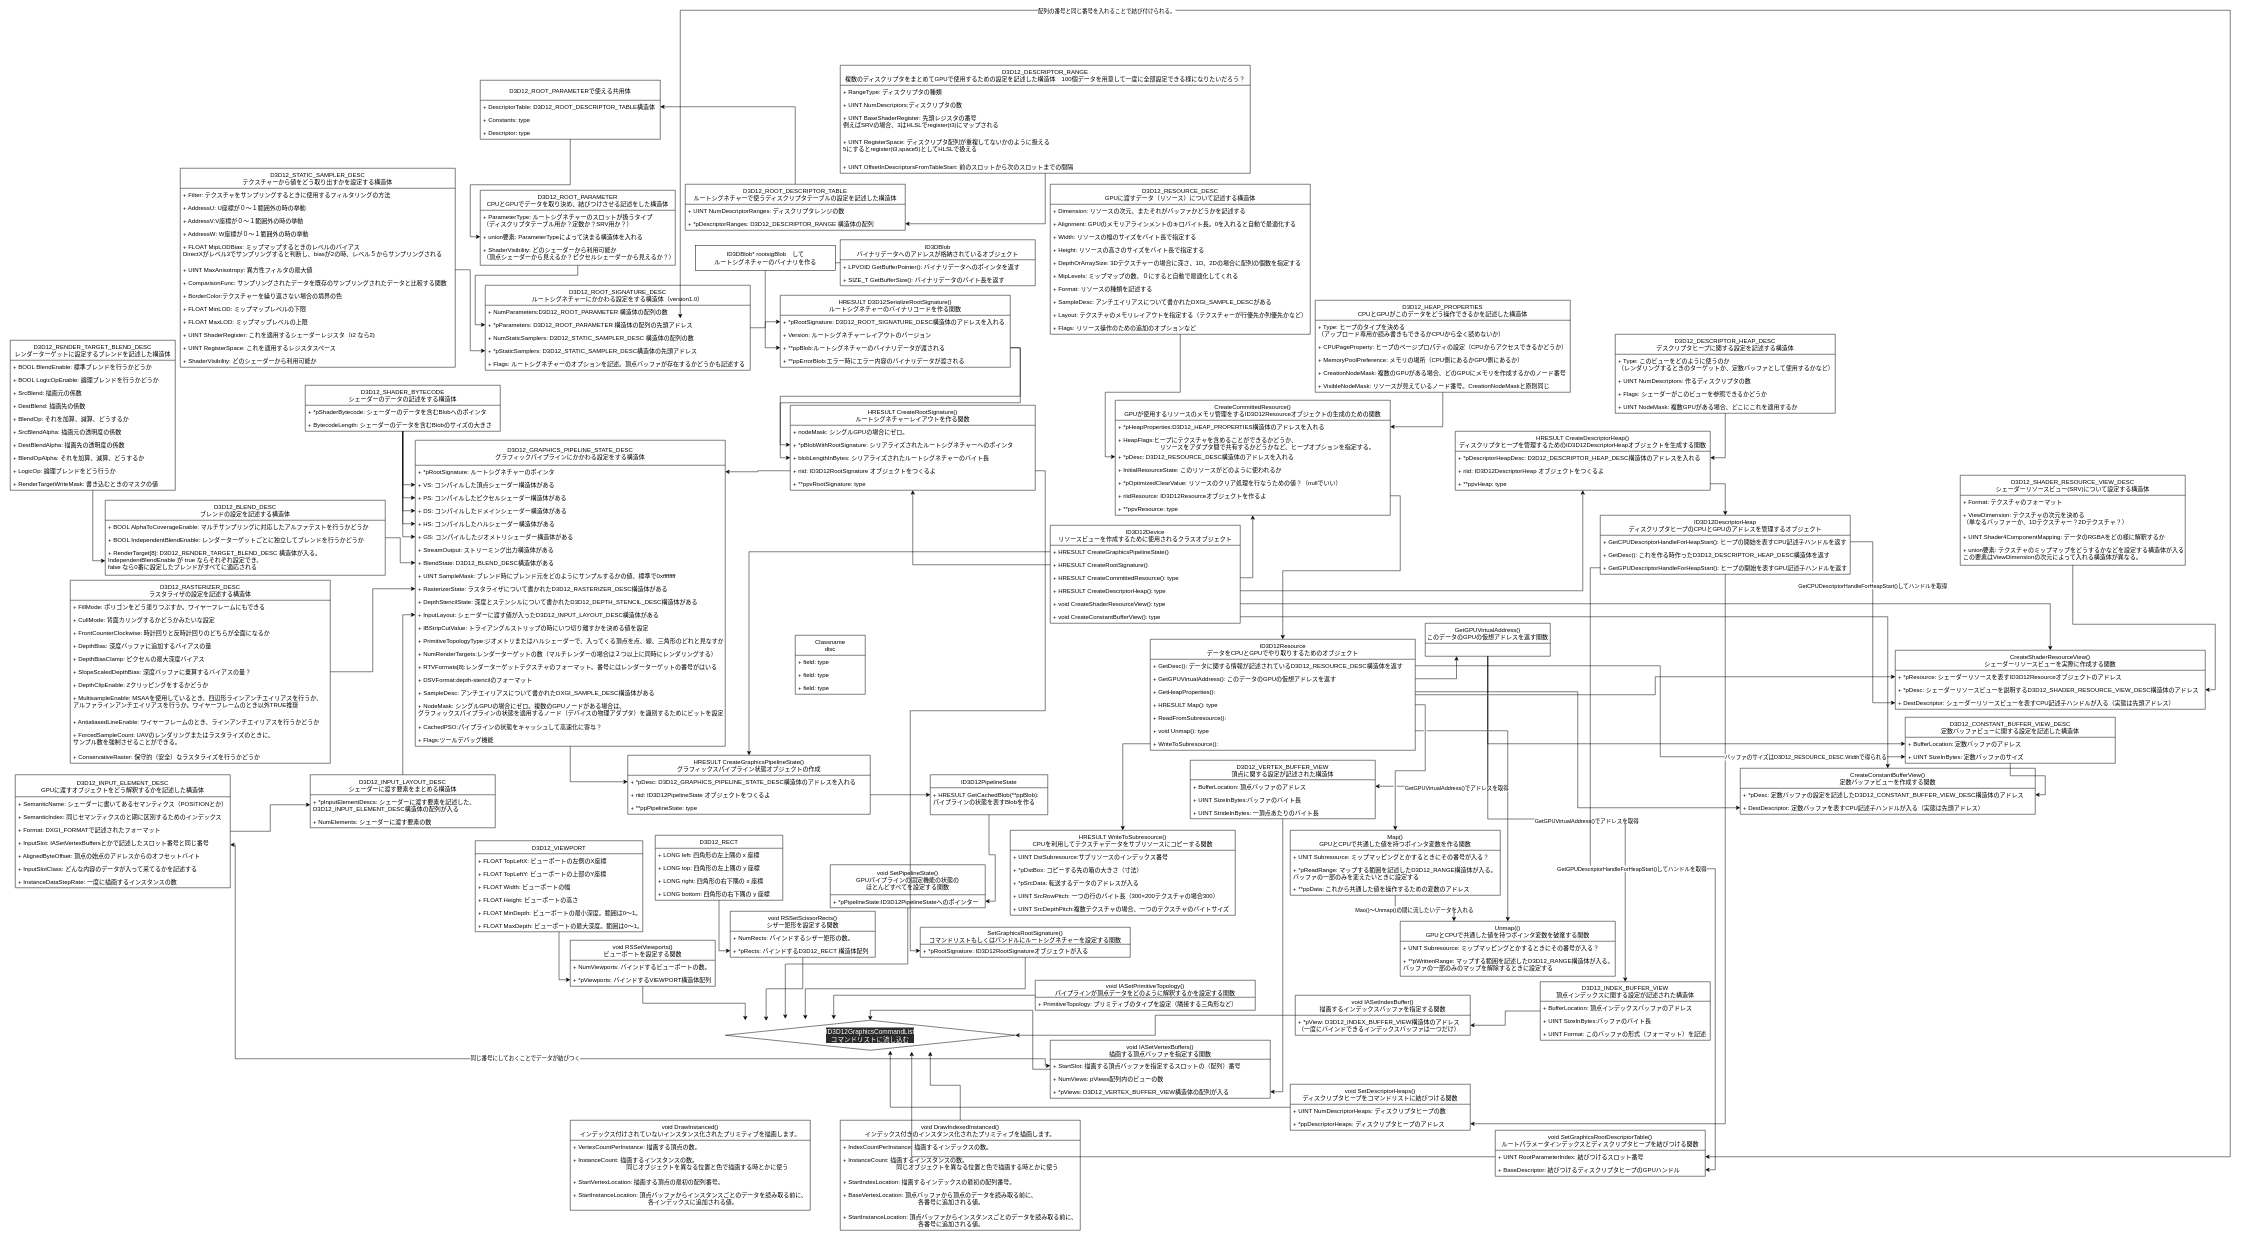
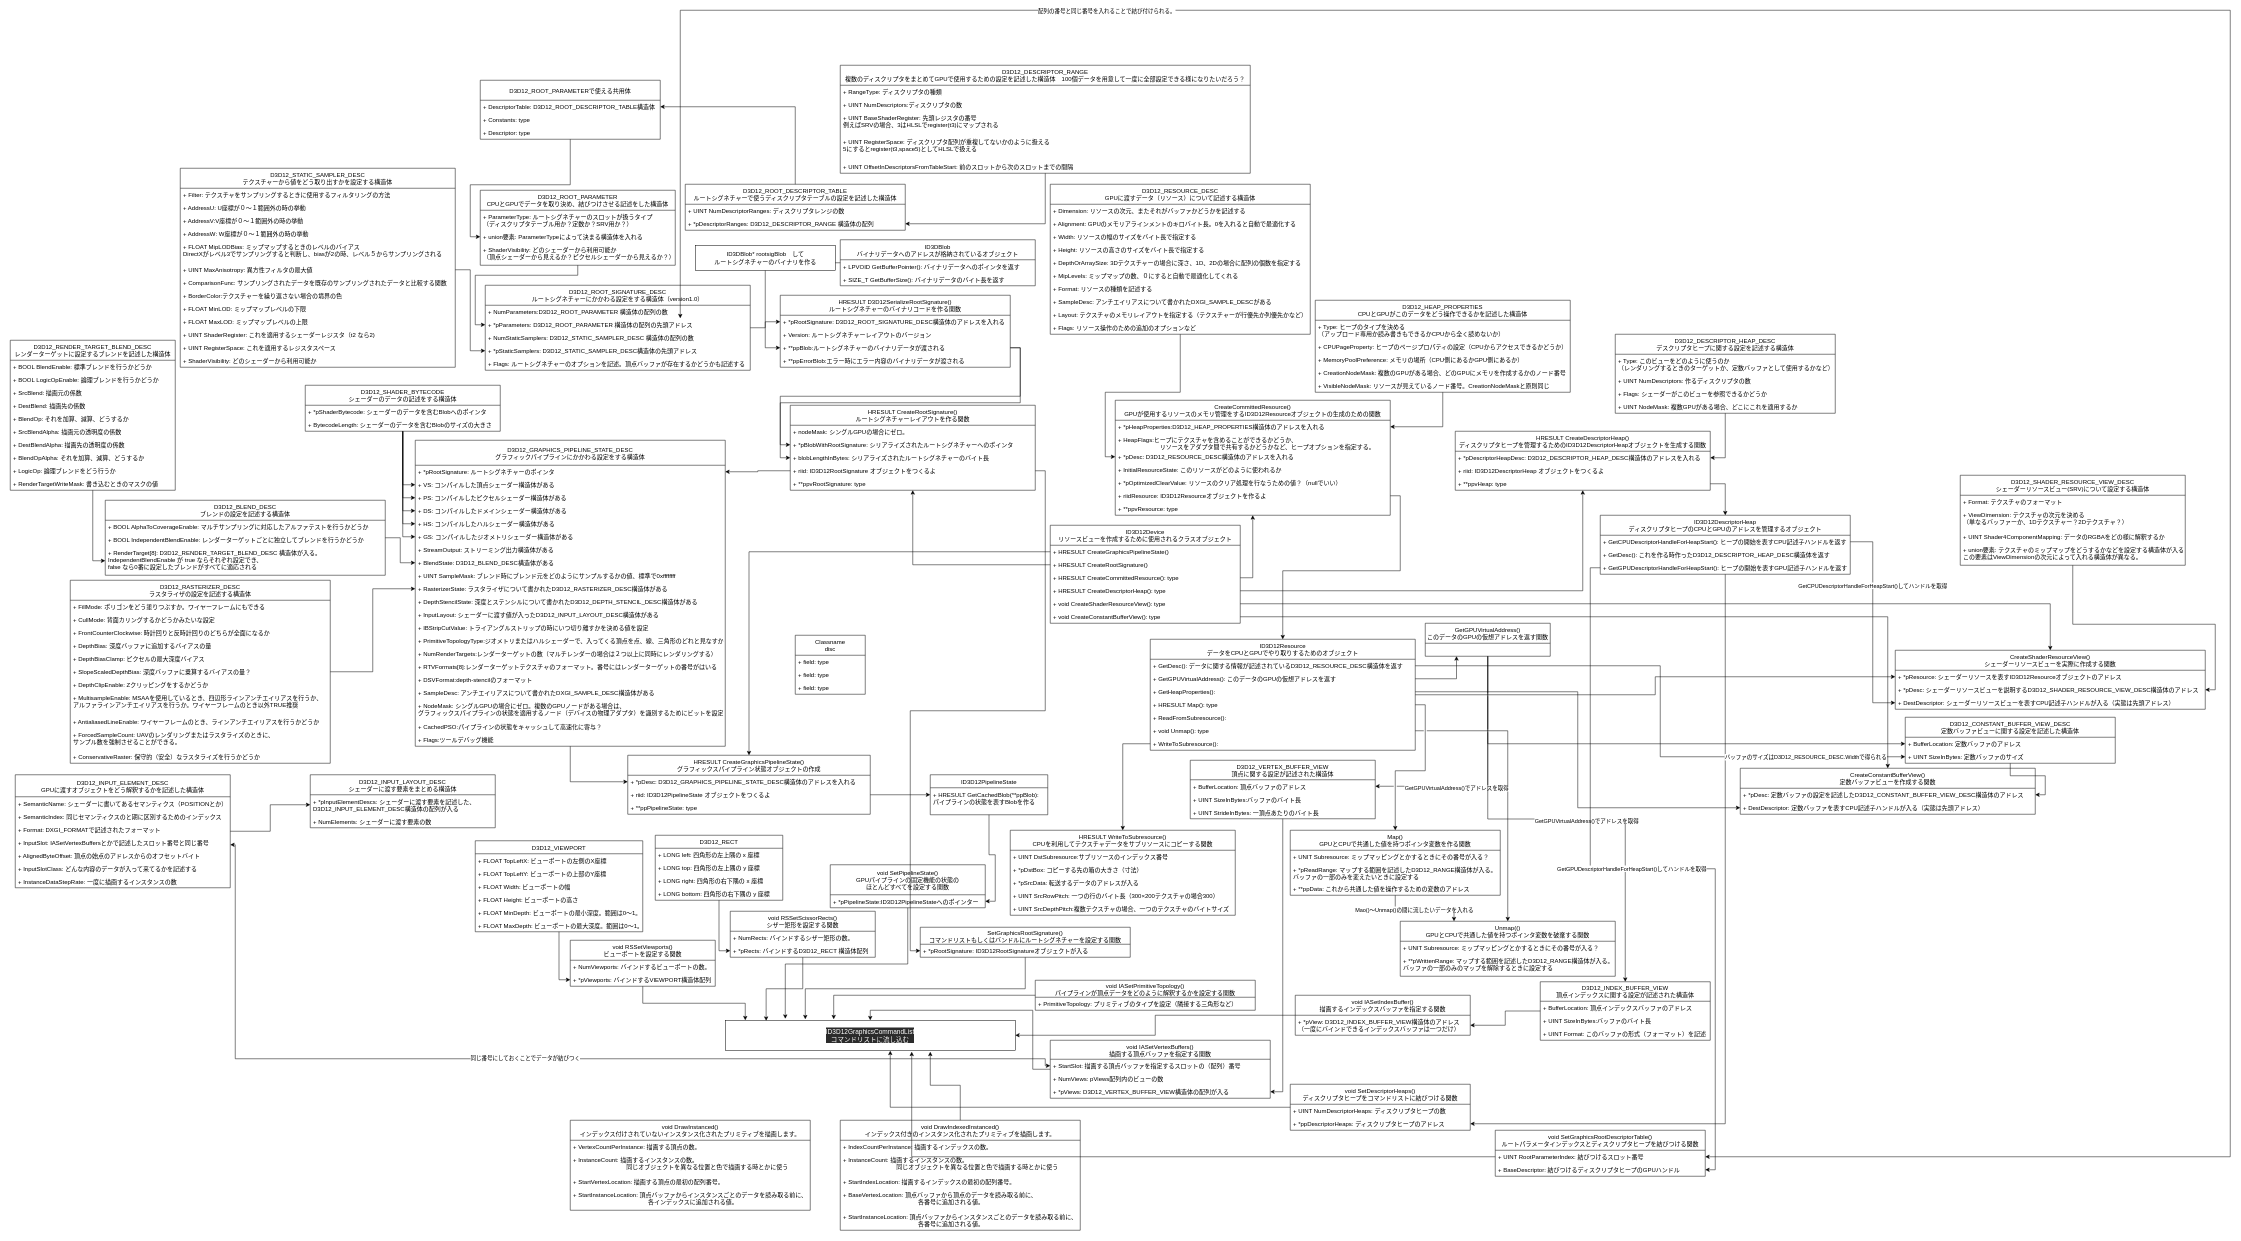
(410, 615) -> none
(870, 1035) -> (870, 1035)
